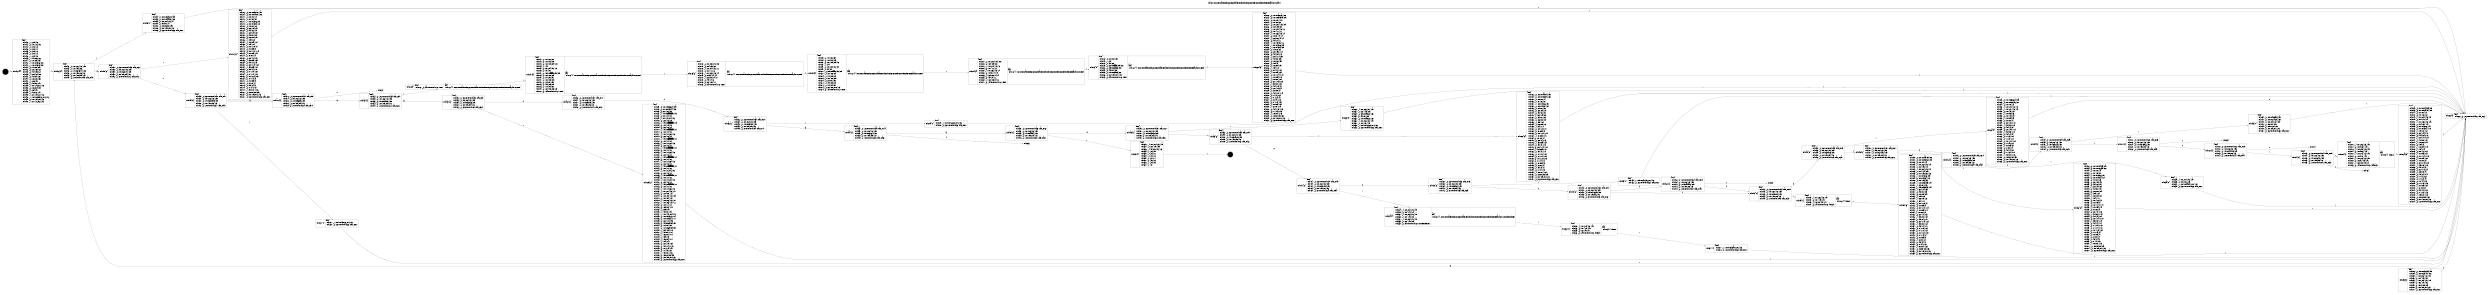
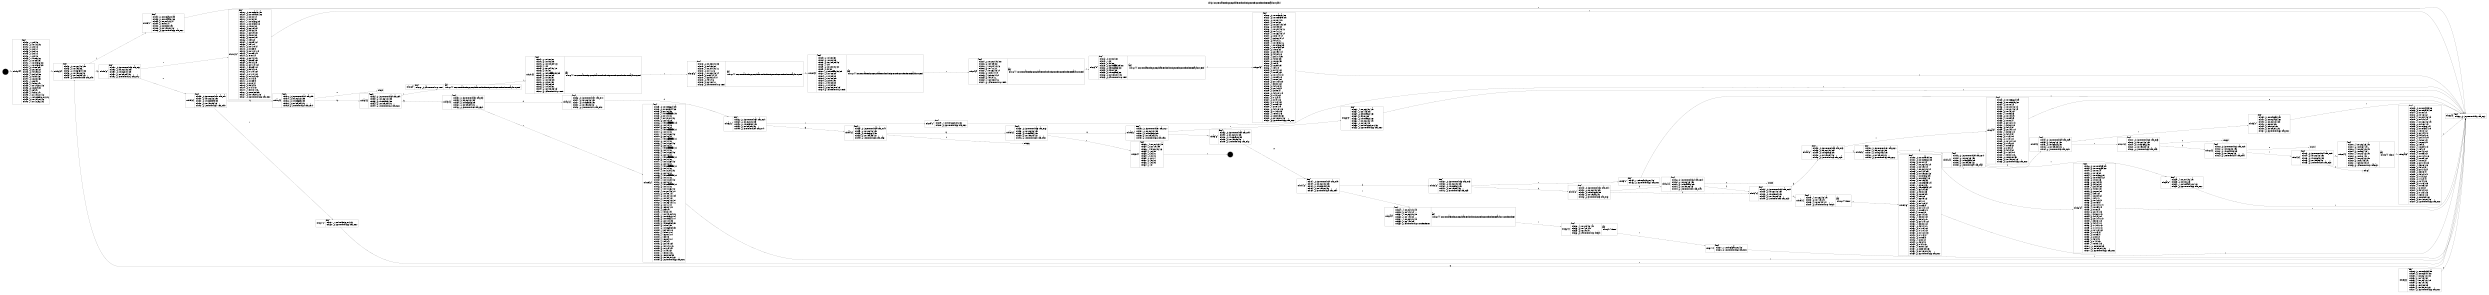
(1538, 137) -> none
